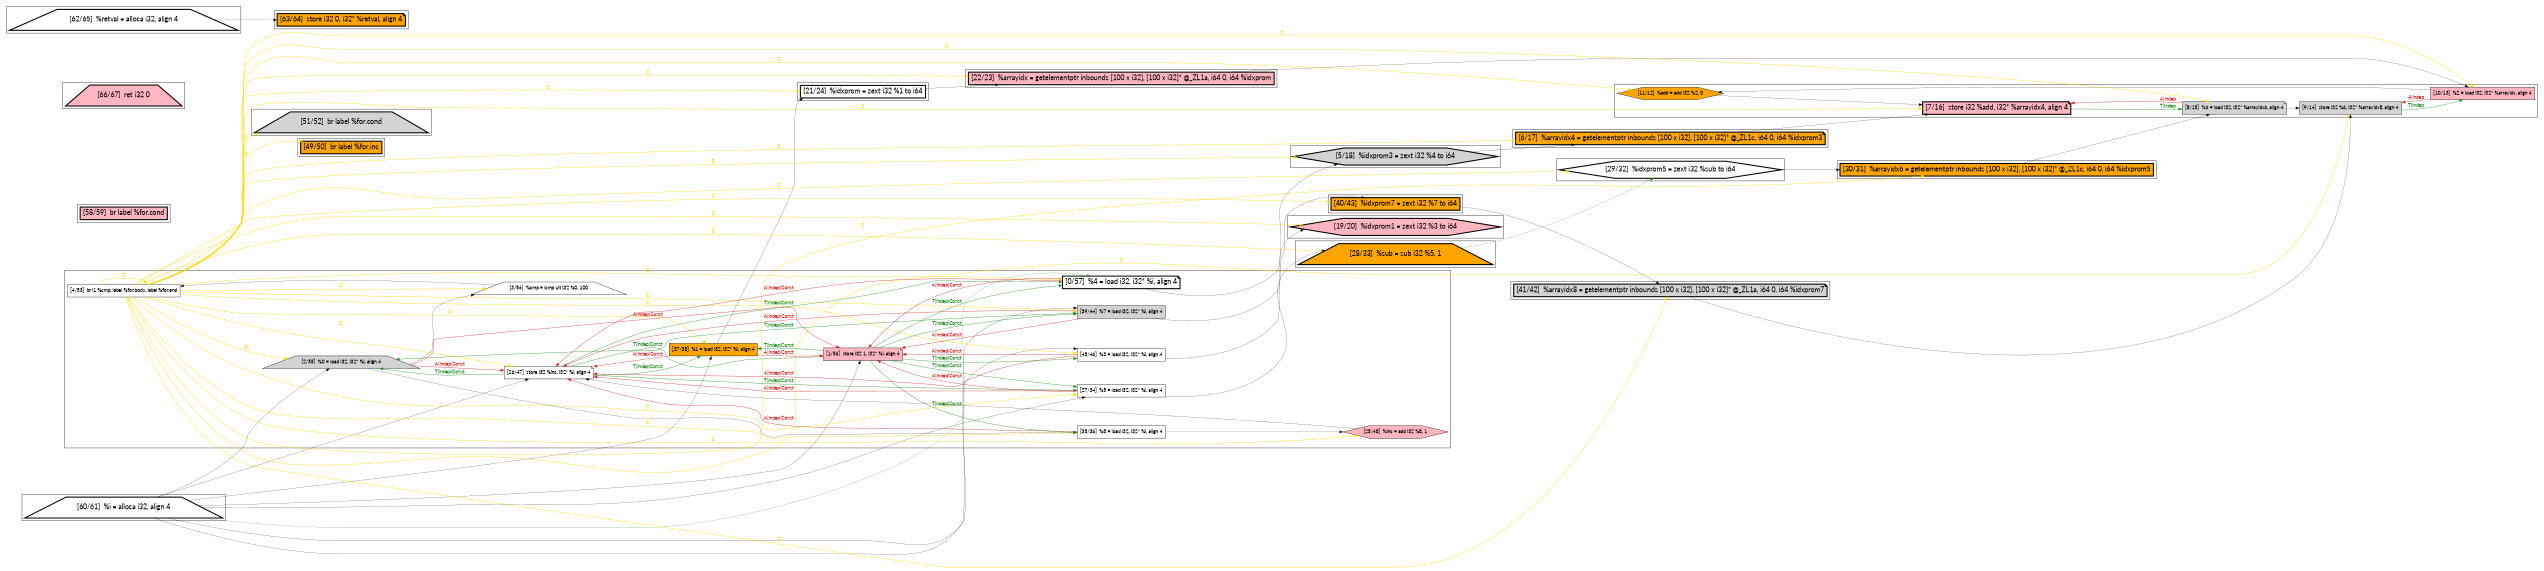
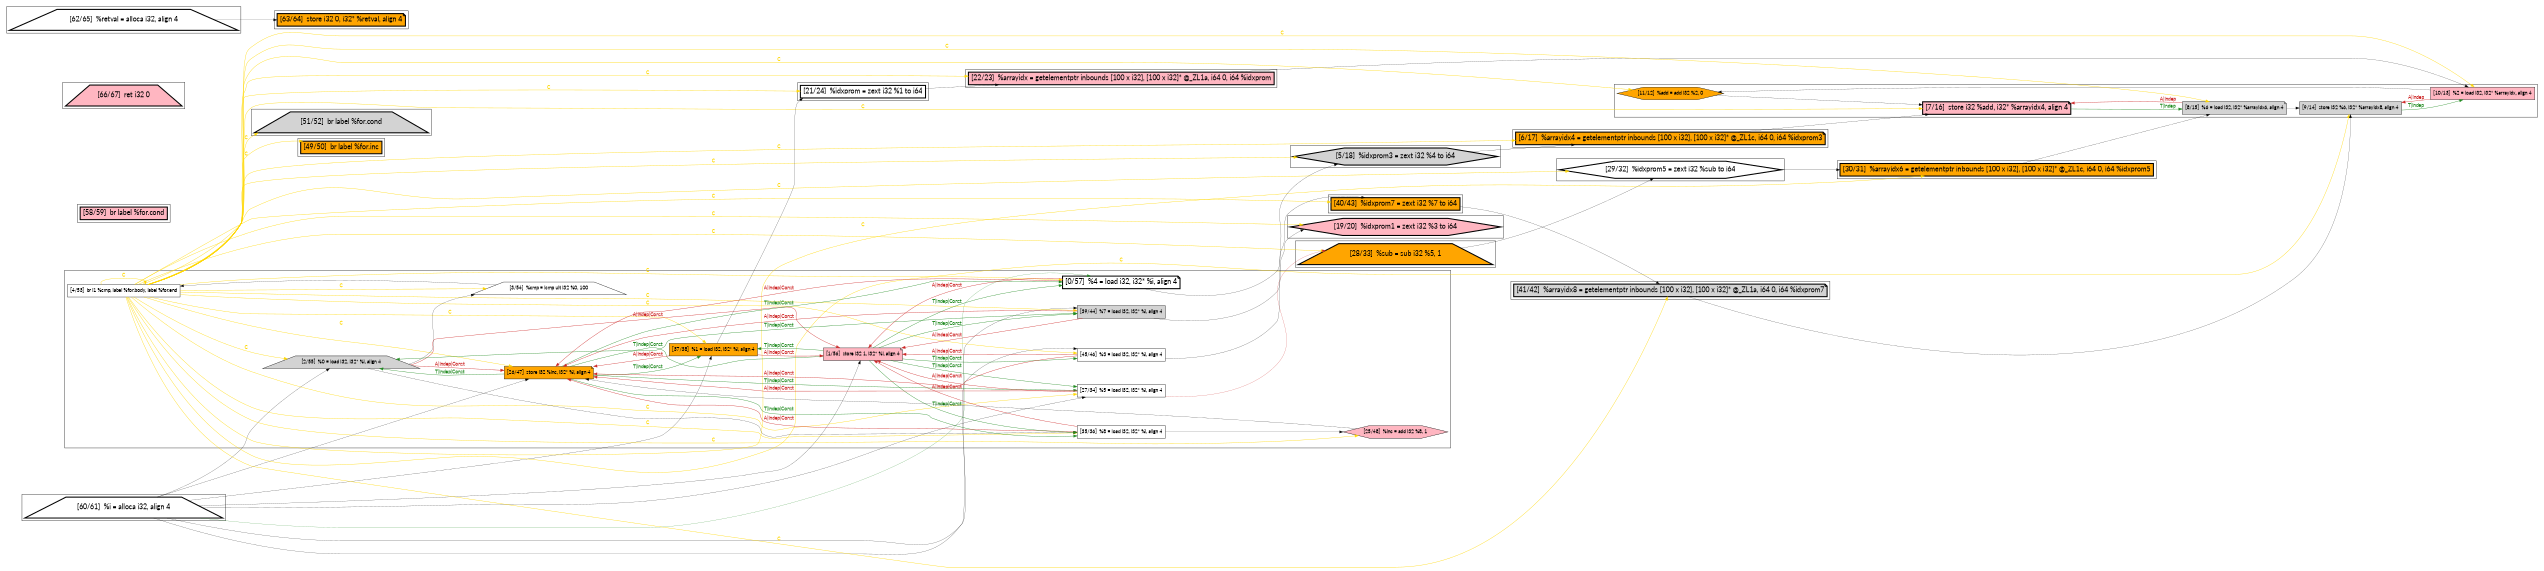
(1558, 221) -> (1558, 221)
(1283, 355) -> (1283, 355)
(549, 373) -> (549, 373)
none -> (959, 399)
none -> (820, 415)
